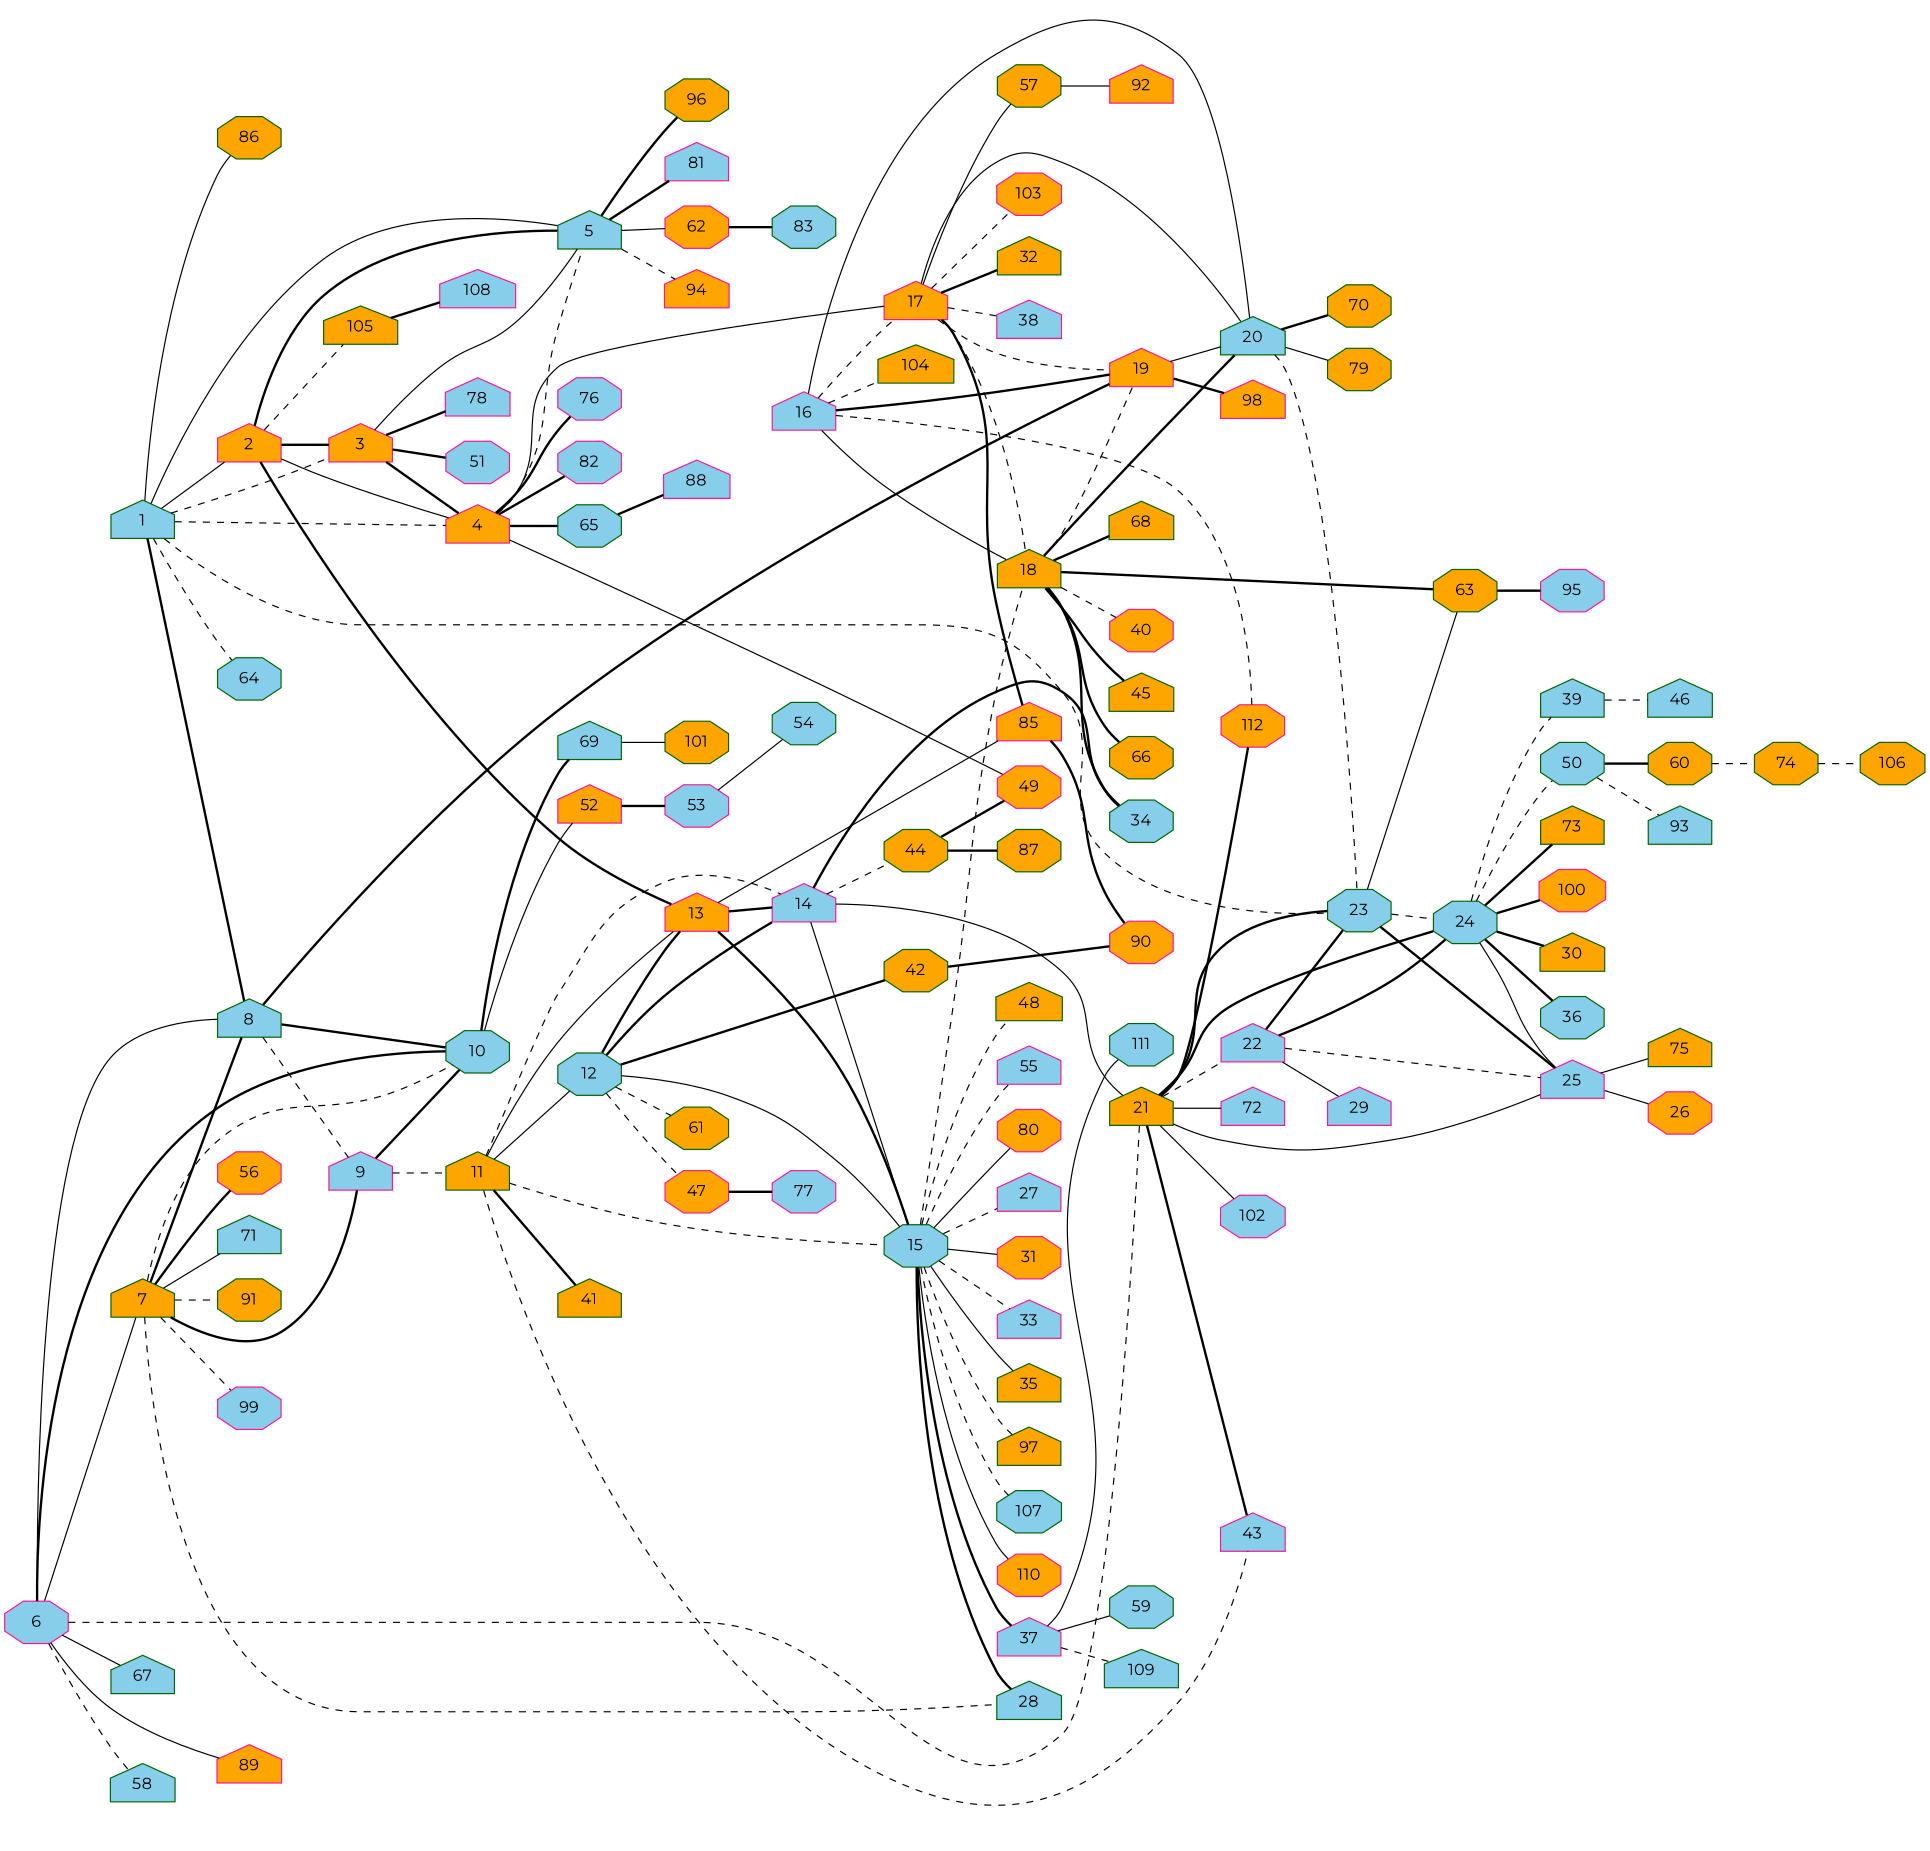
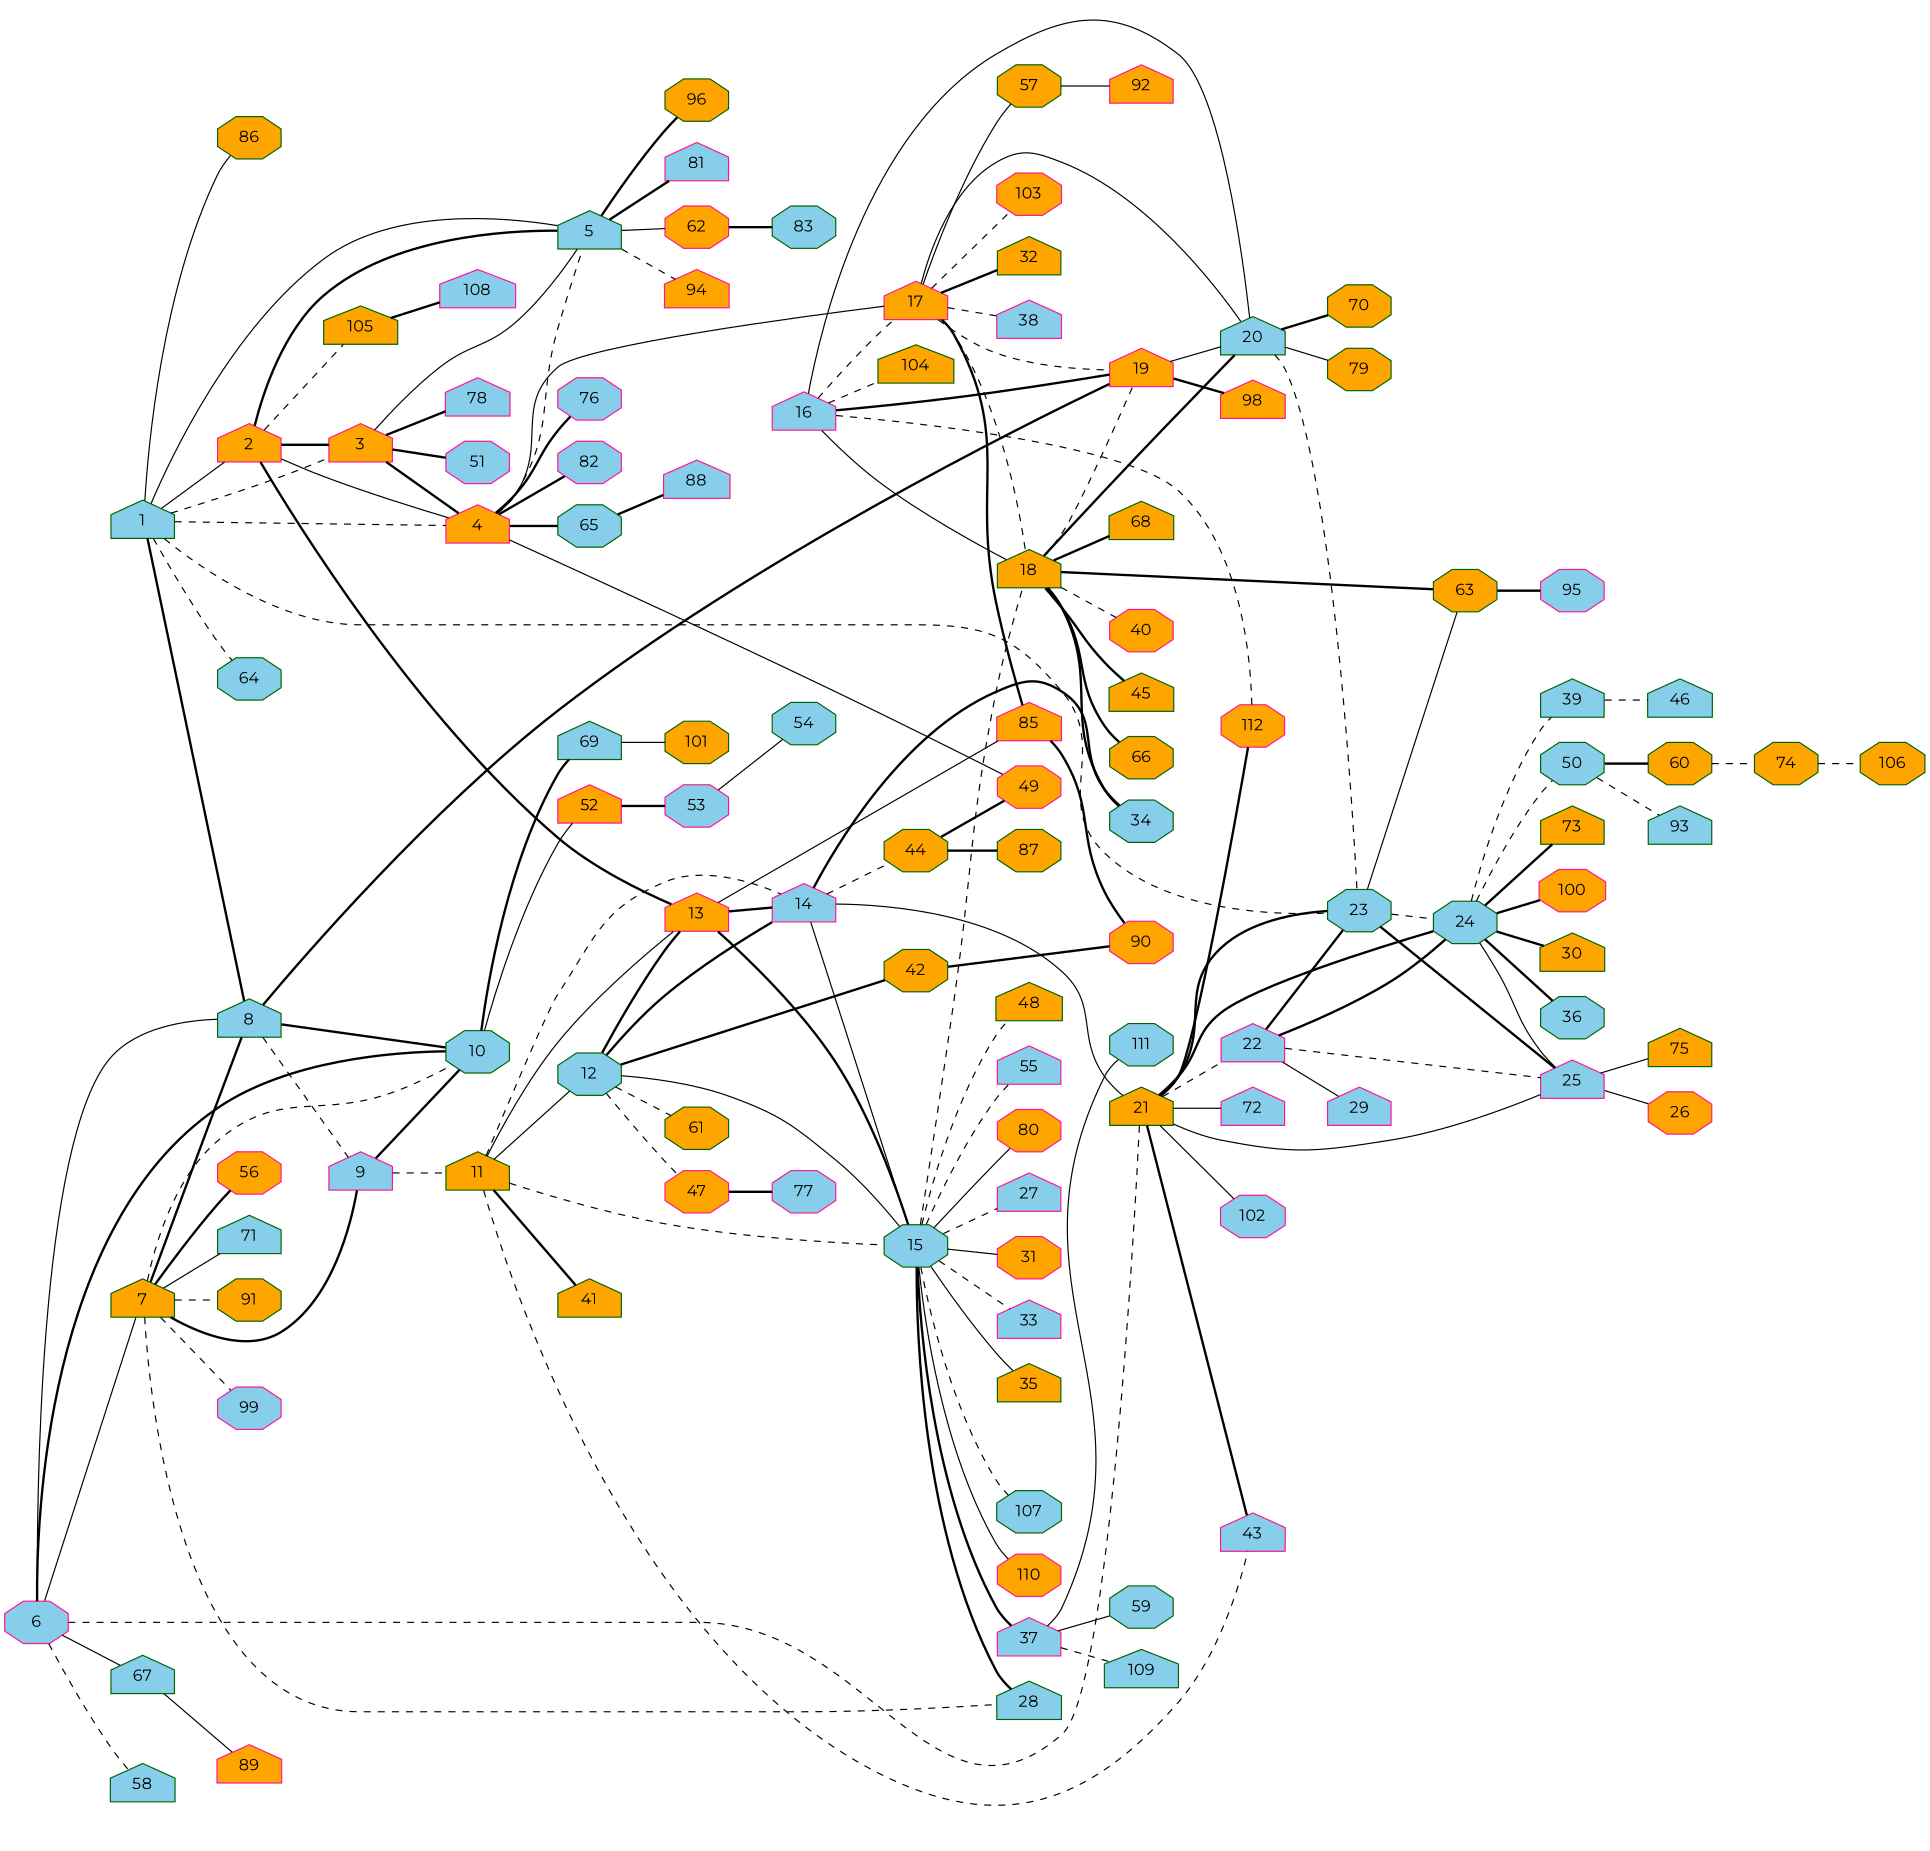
(1029, 1448) -> none
(123, 1717) -> (198, 1723)
